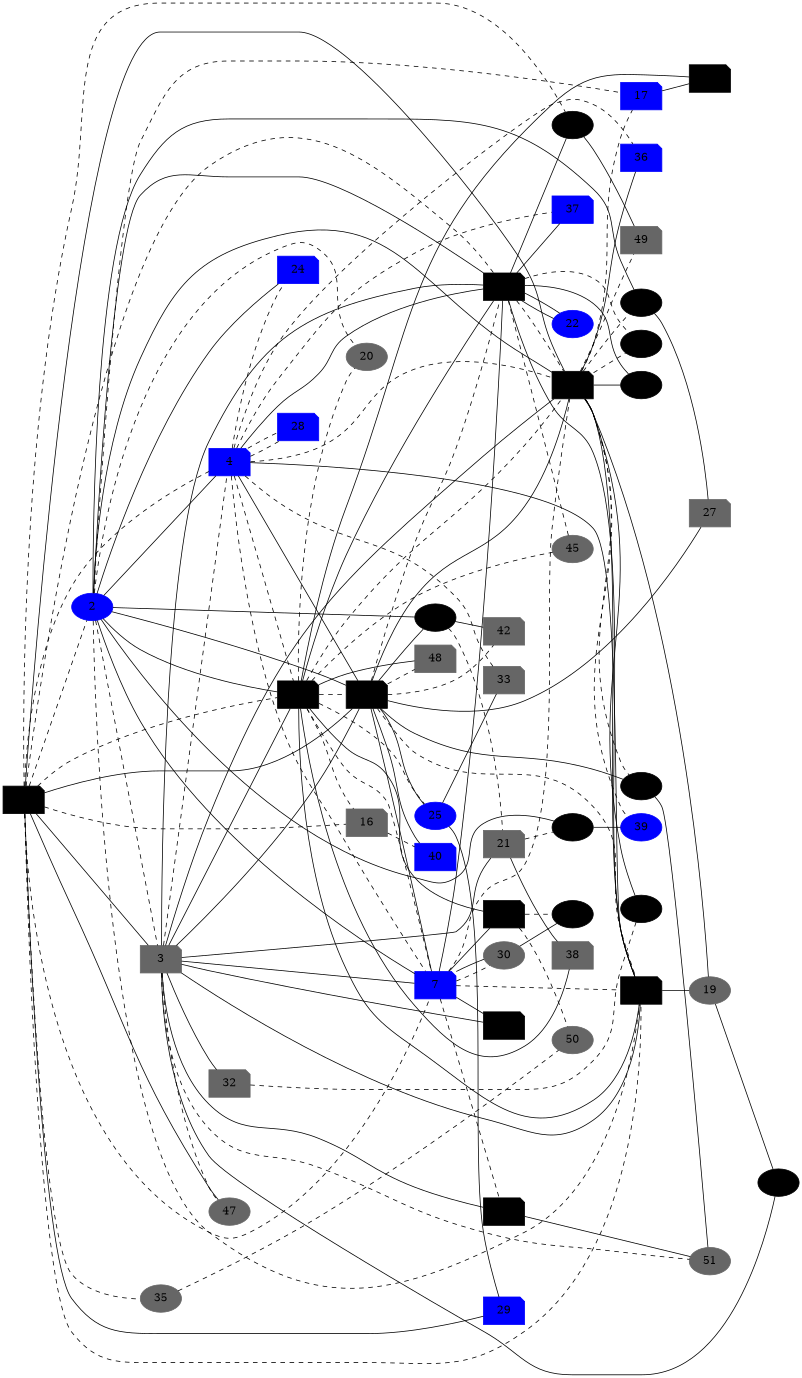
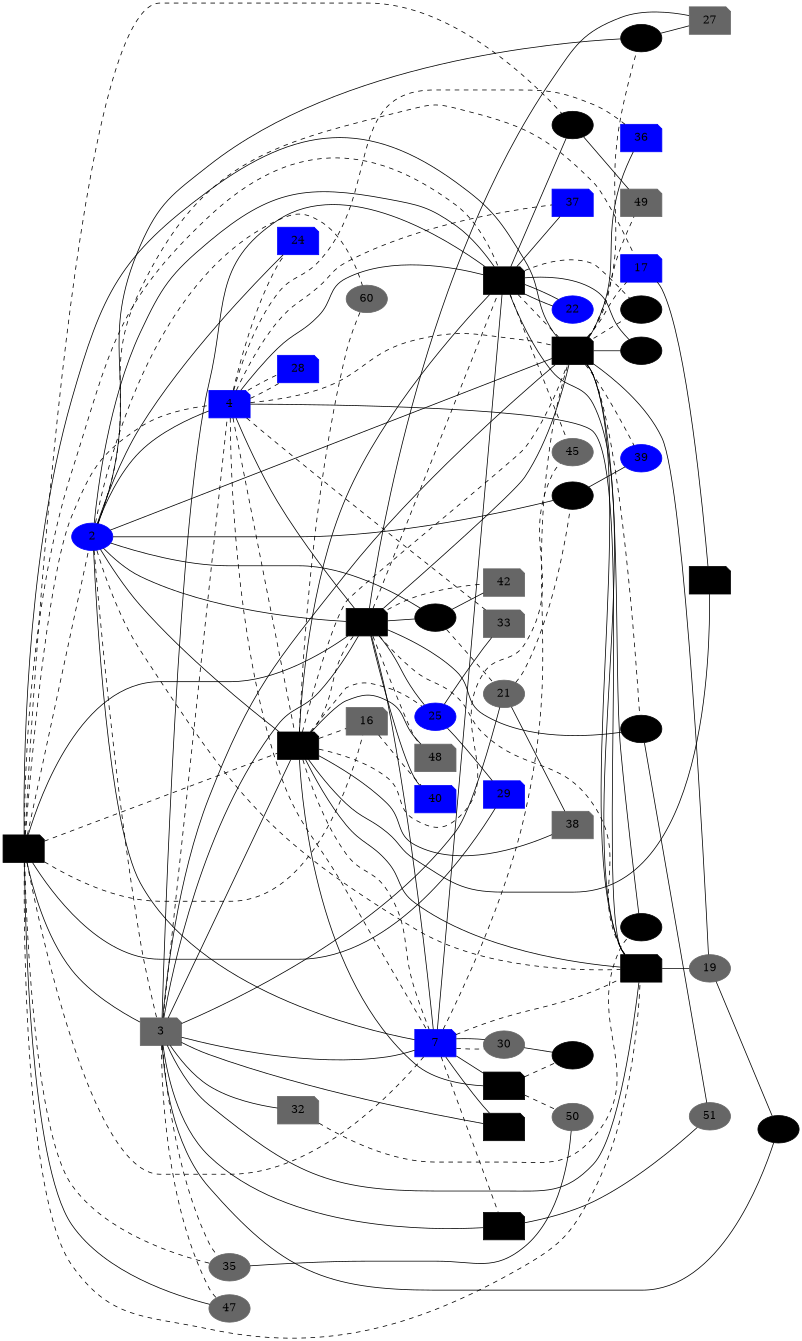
(367, 357) -> (367, 299)
(504, 844) -> (504, 694)
(350, 1180) -> (179, 1154)
(375, 1181) -> (453, 1262)
